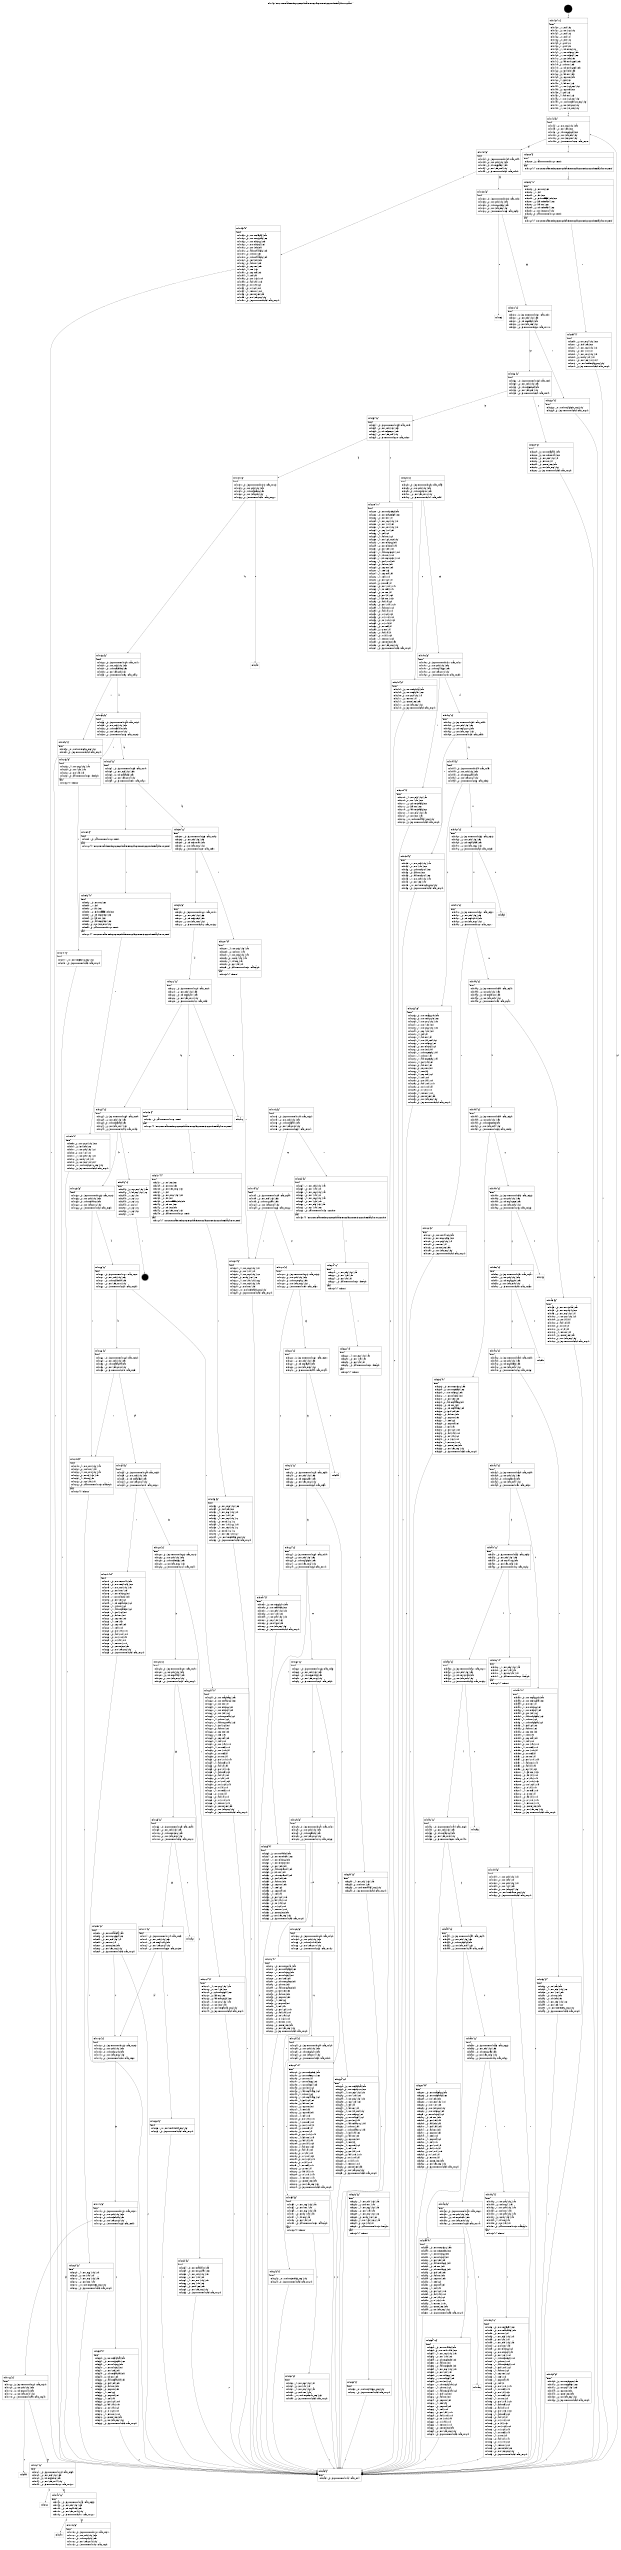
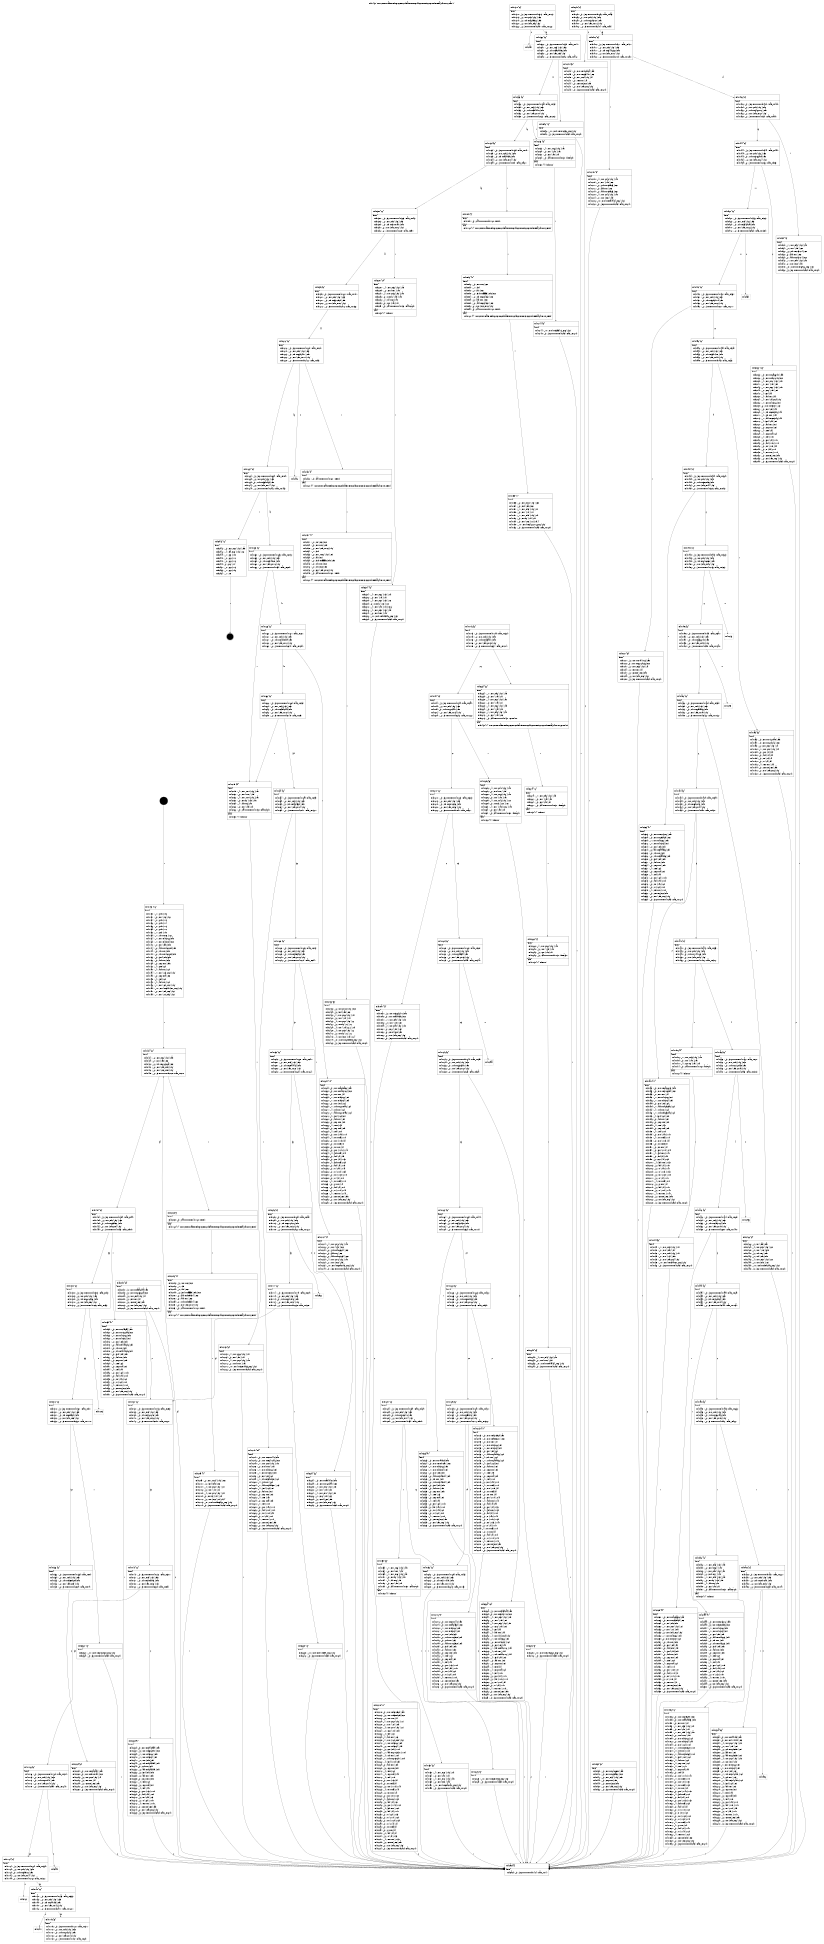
(390, 428) -> none
(261, 1234) -> (473, 748)
(312, 1993) -> (408, 1500)
